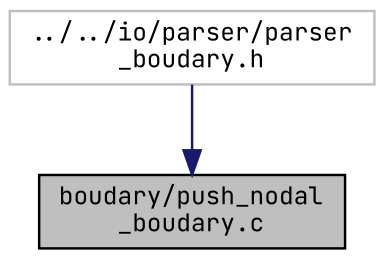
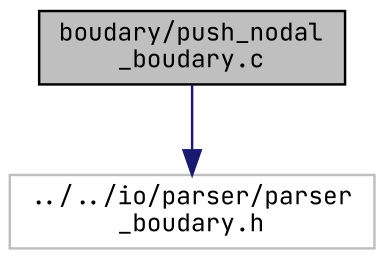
(192, 117) -> (192, 117)
